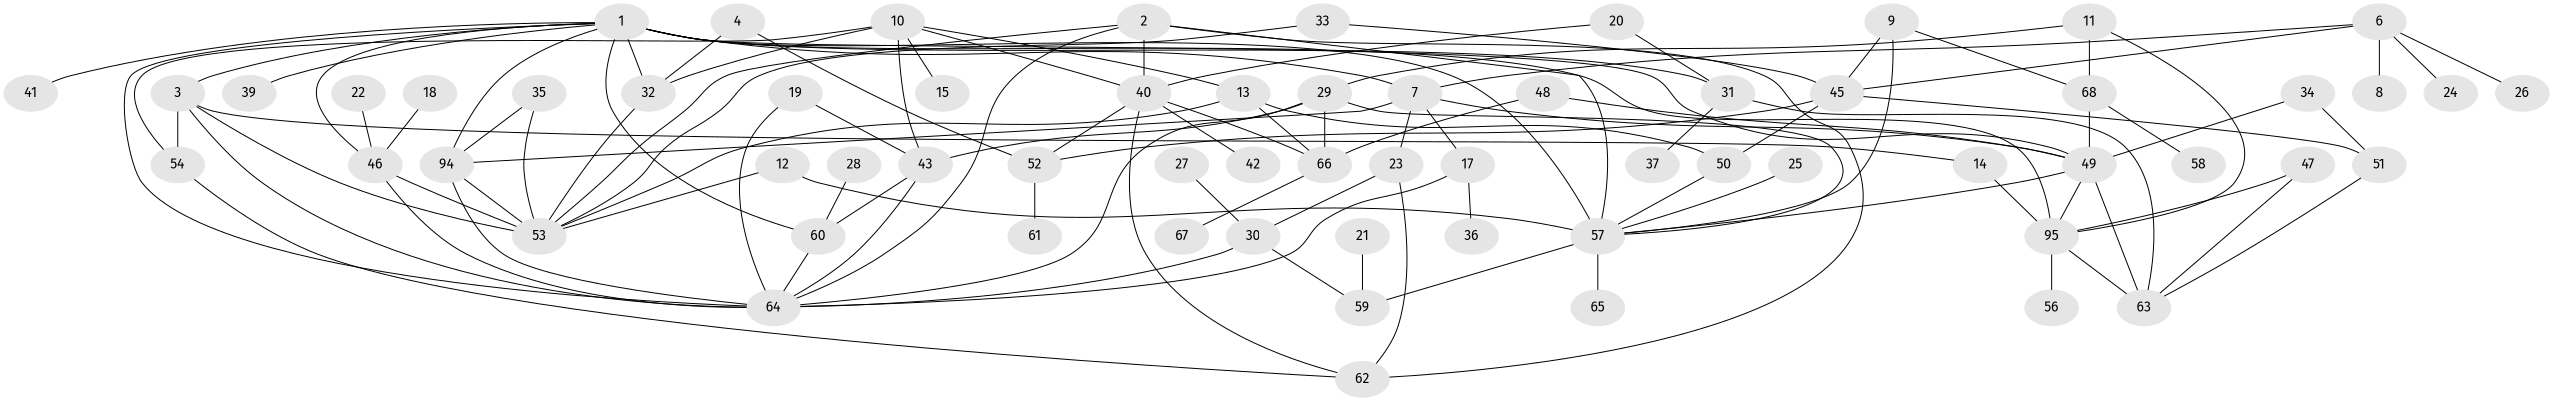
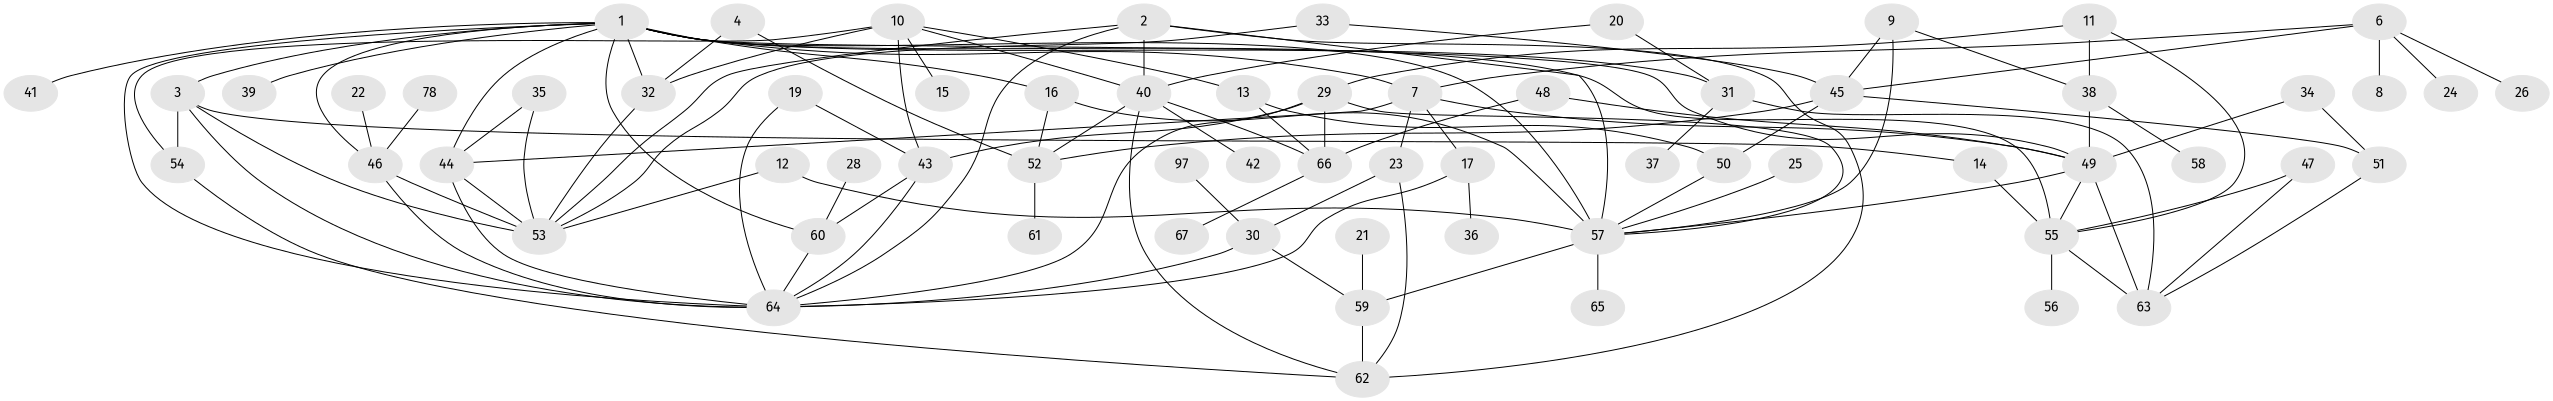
(430, 93) -> (430, 93)
none -> (1052, 93)
(2089, 93) -> (2089, 93)
(882, 125) -> none
(447, 165) -> (447, 165)
(1182, 165) -> (1182, 165)
(2052, 236) -> (2052, 236)
none -> (1362, 344)
